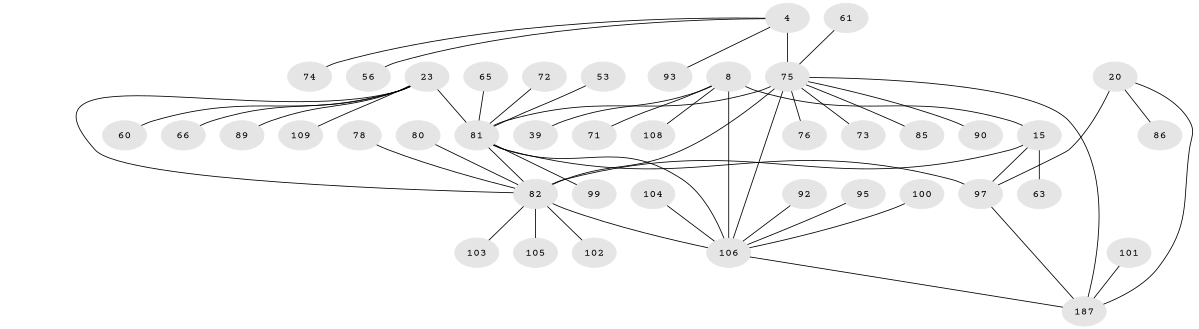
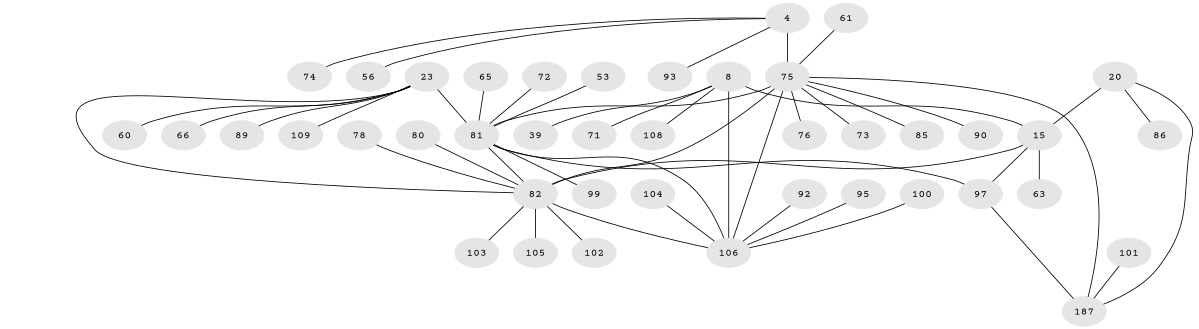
(1066, 152) -> (1077, 106)
(906, 282) -> none
